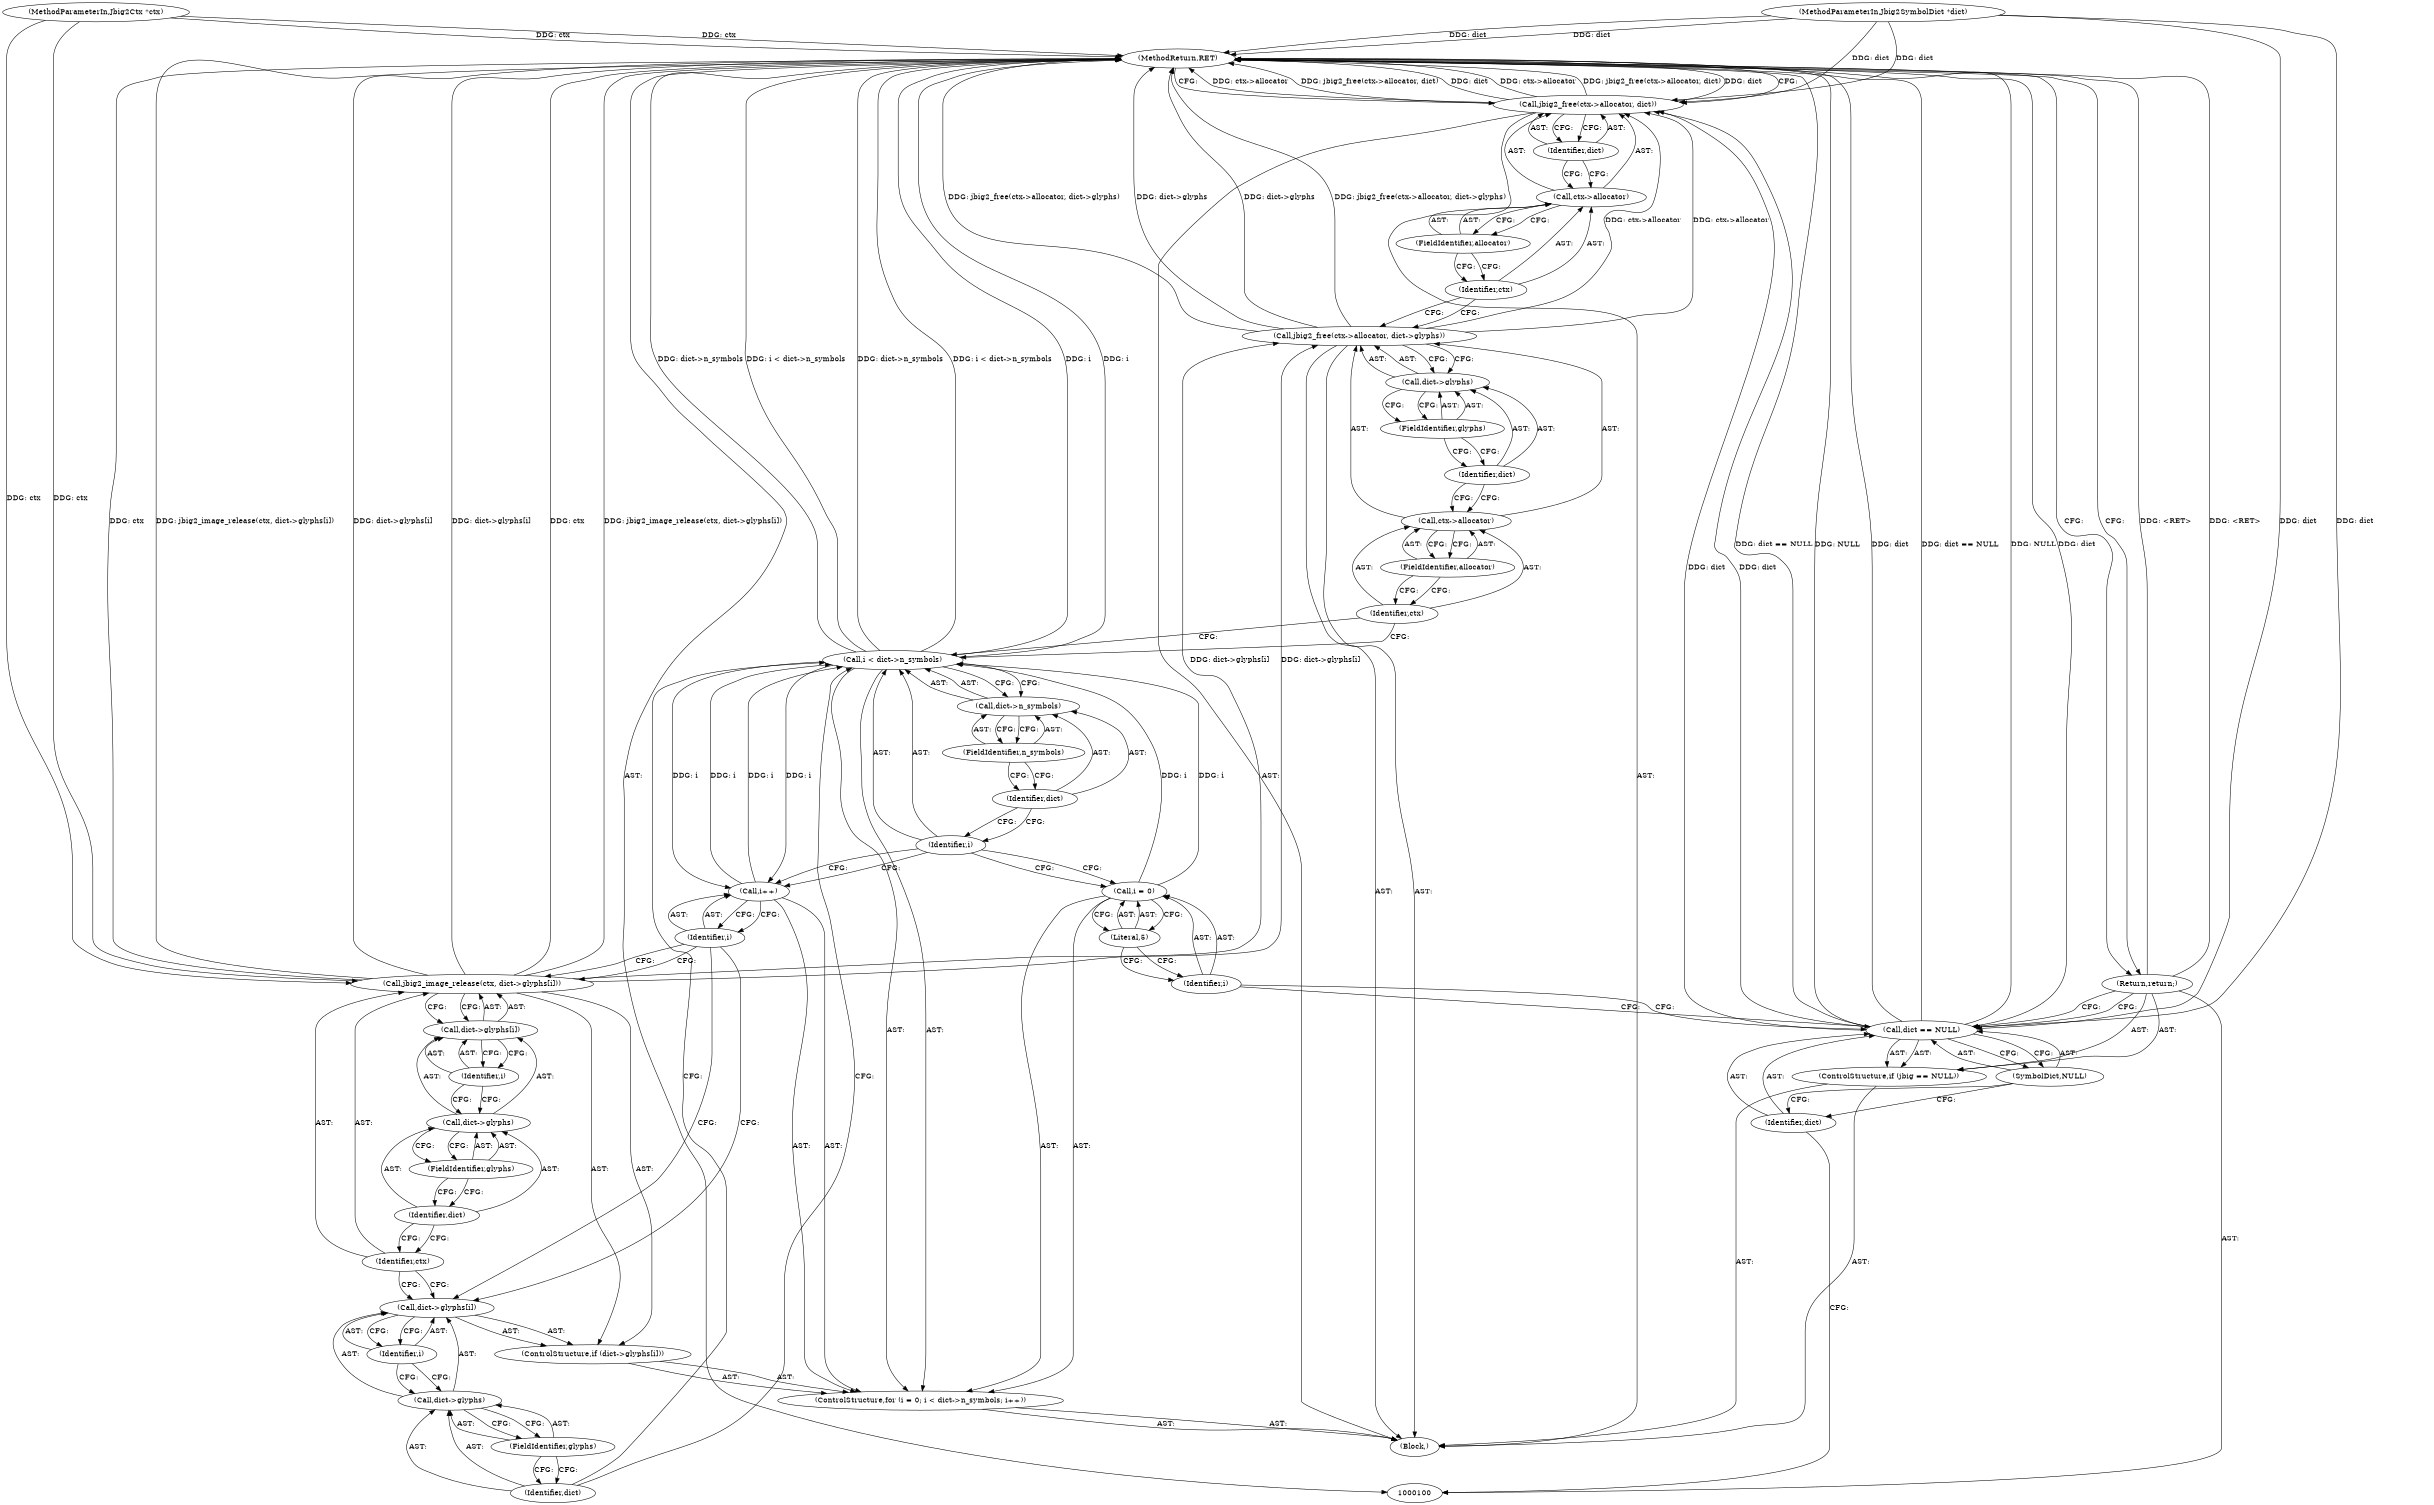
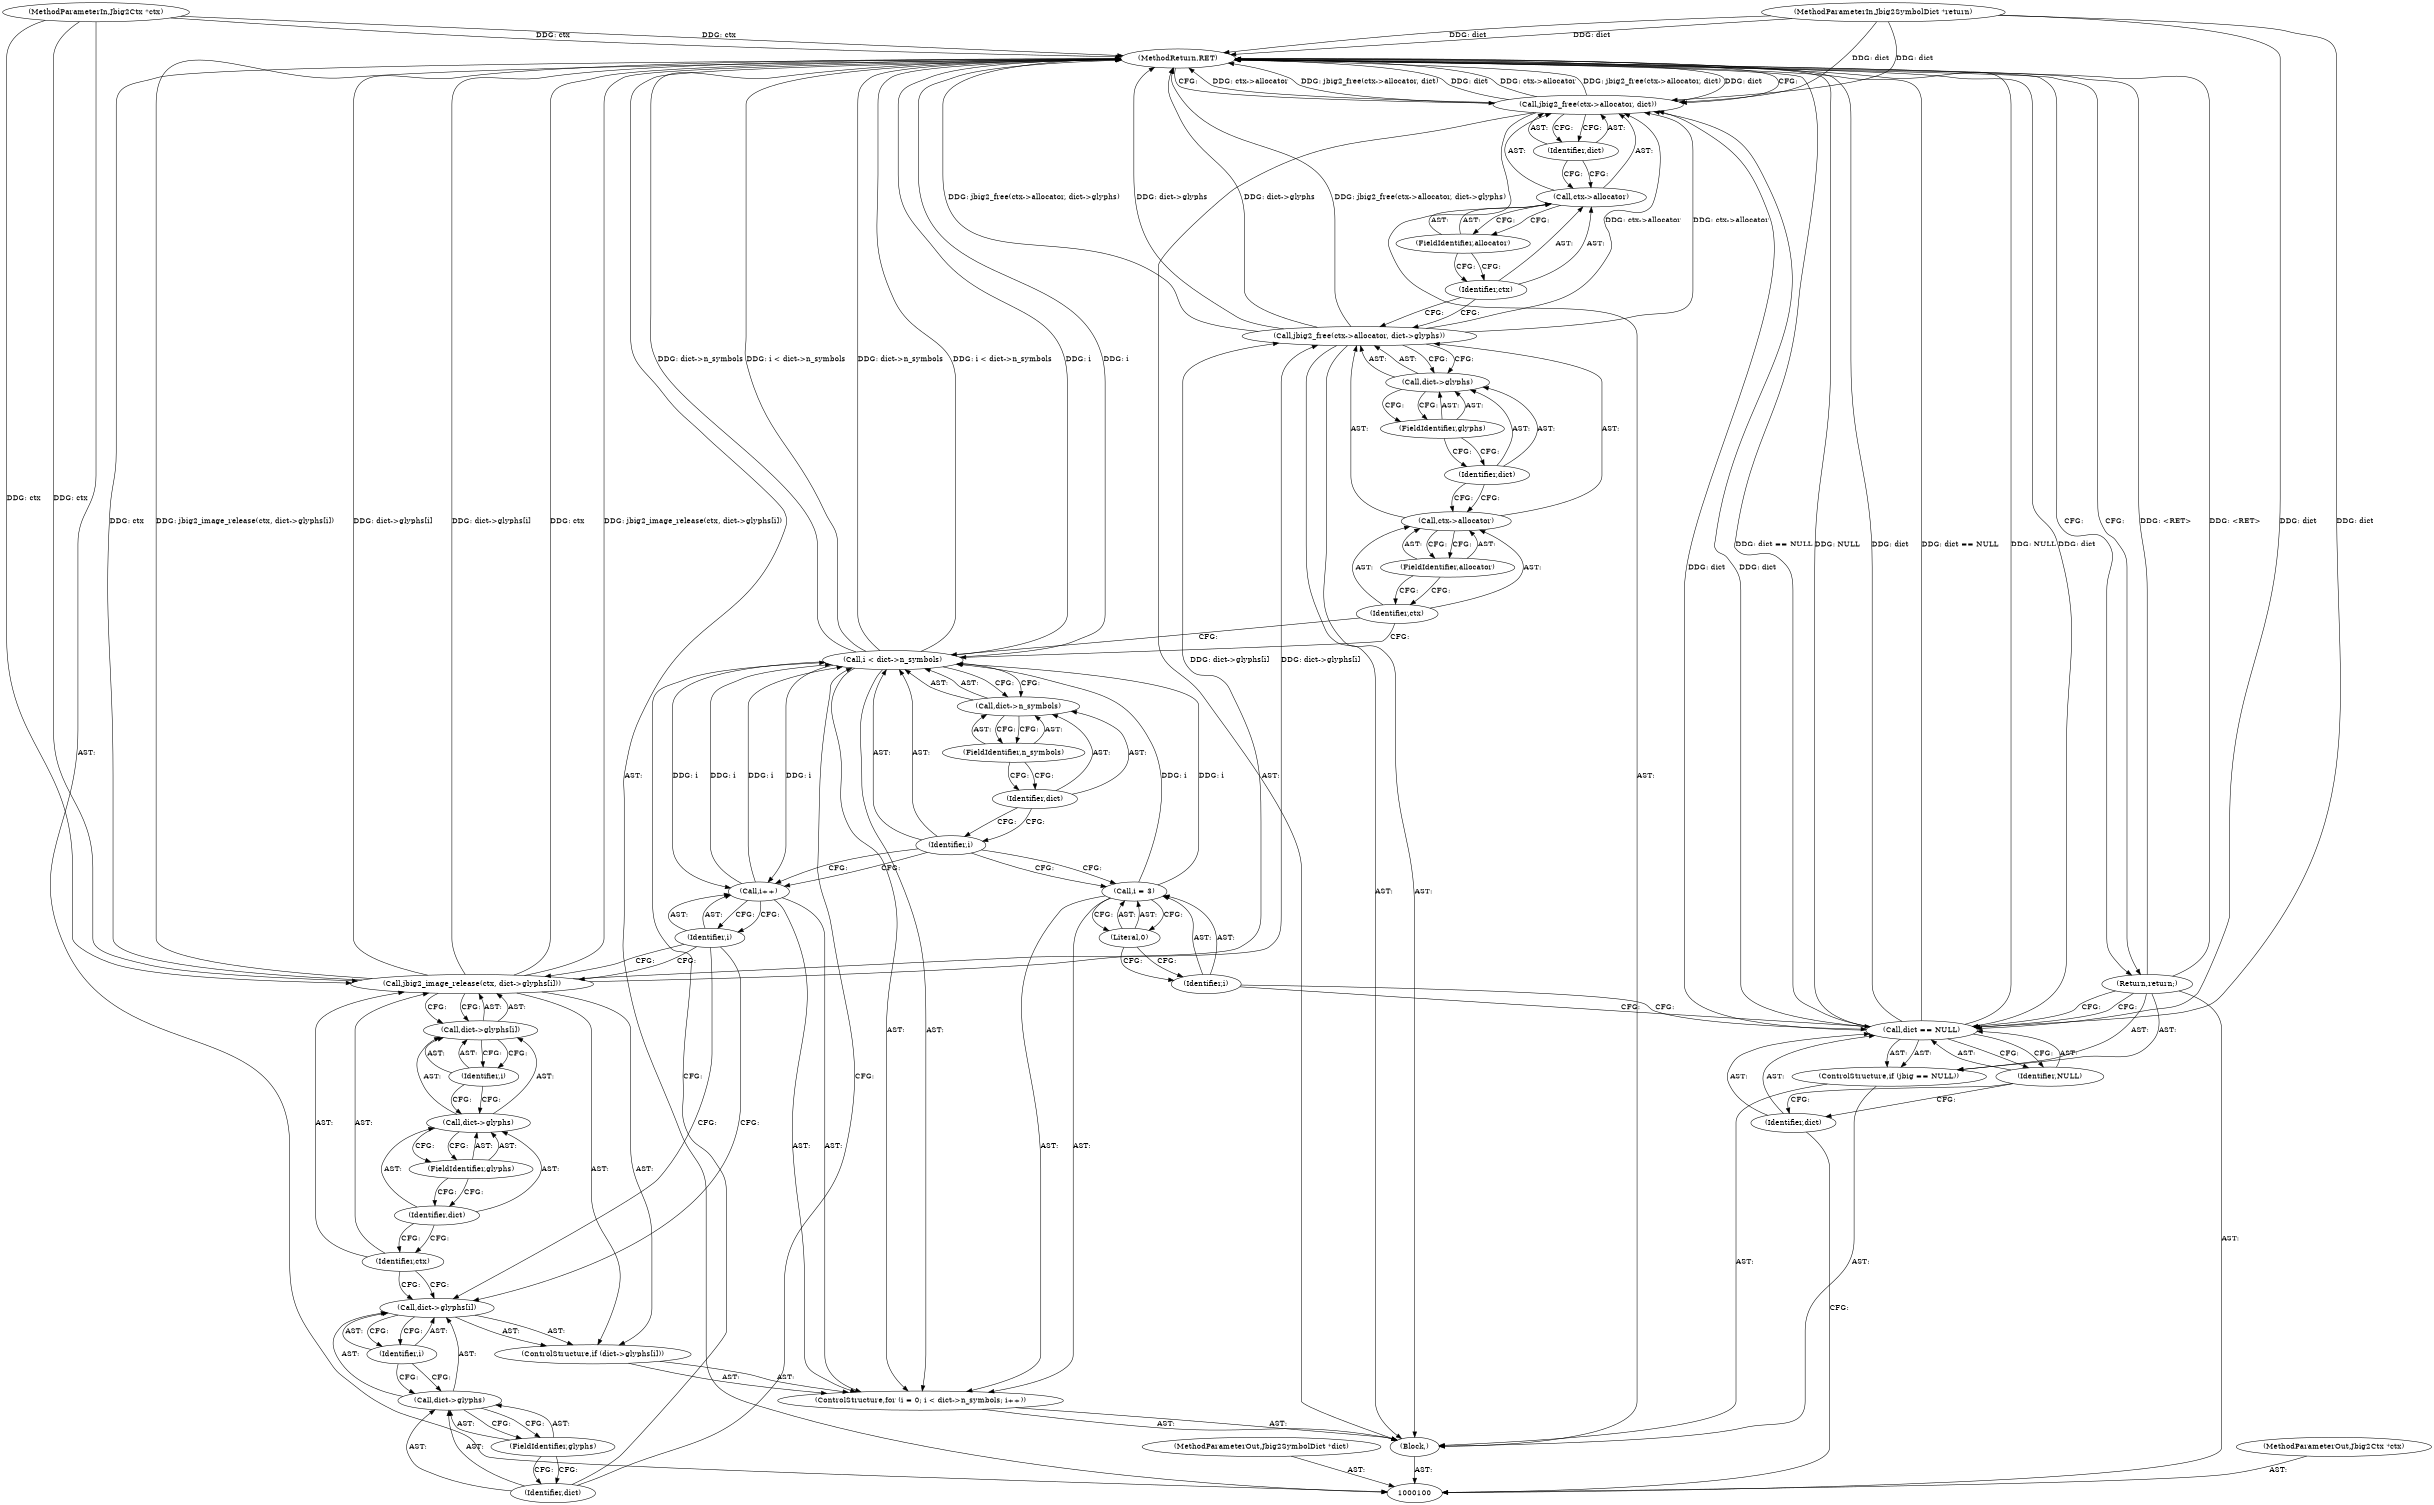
(1883, 12) -> (1883, 12)
(1134, 892) -> (1134, 892)
(1130, 938) -> (1130, 938)
(2050, 1077) -> (2050, 1077)
none -> (290, 1175)
none -> (1262, 1447)
none -> (2334, 1447)
none -> (1415, 1467)
